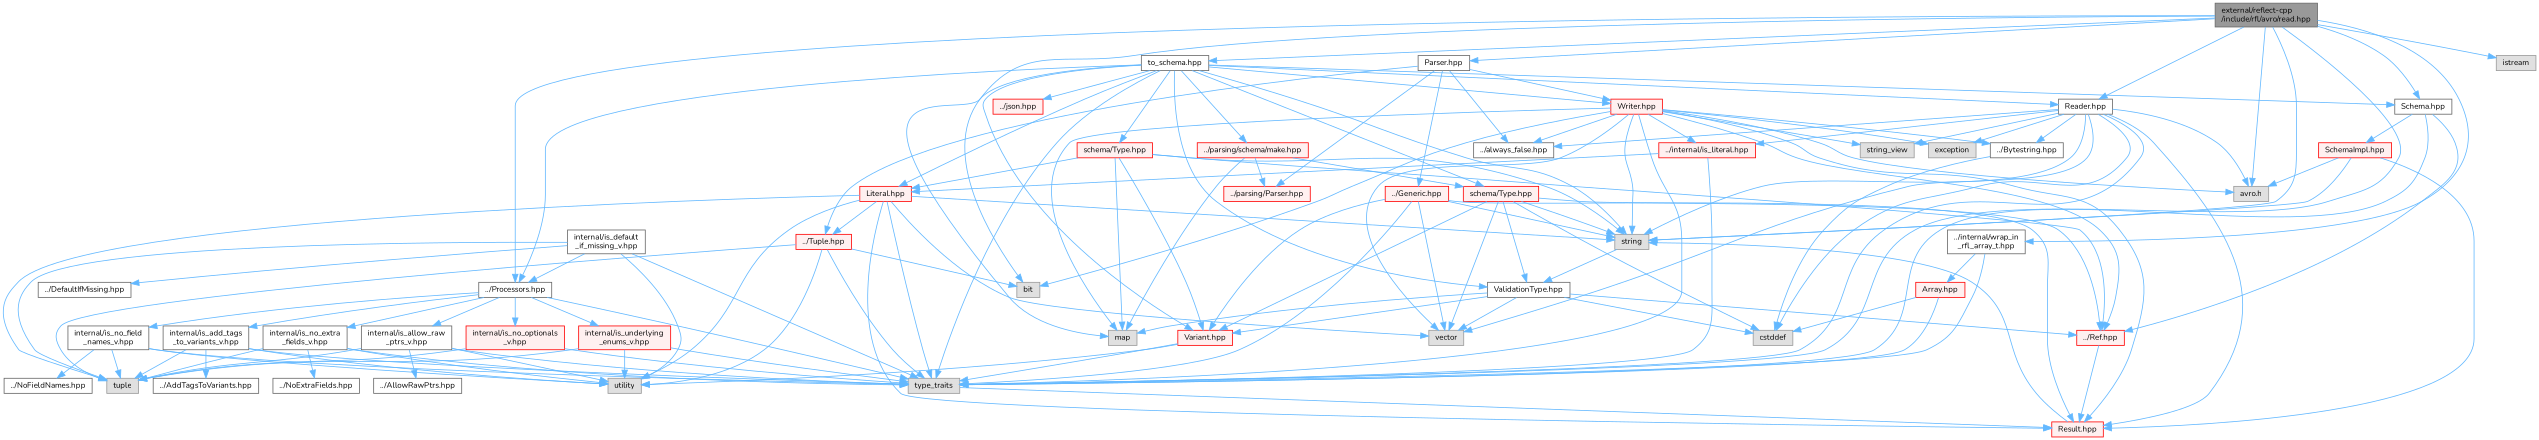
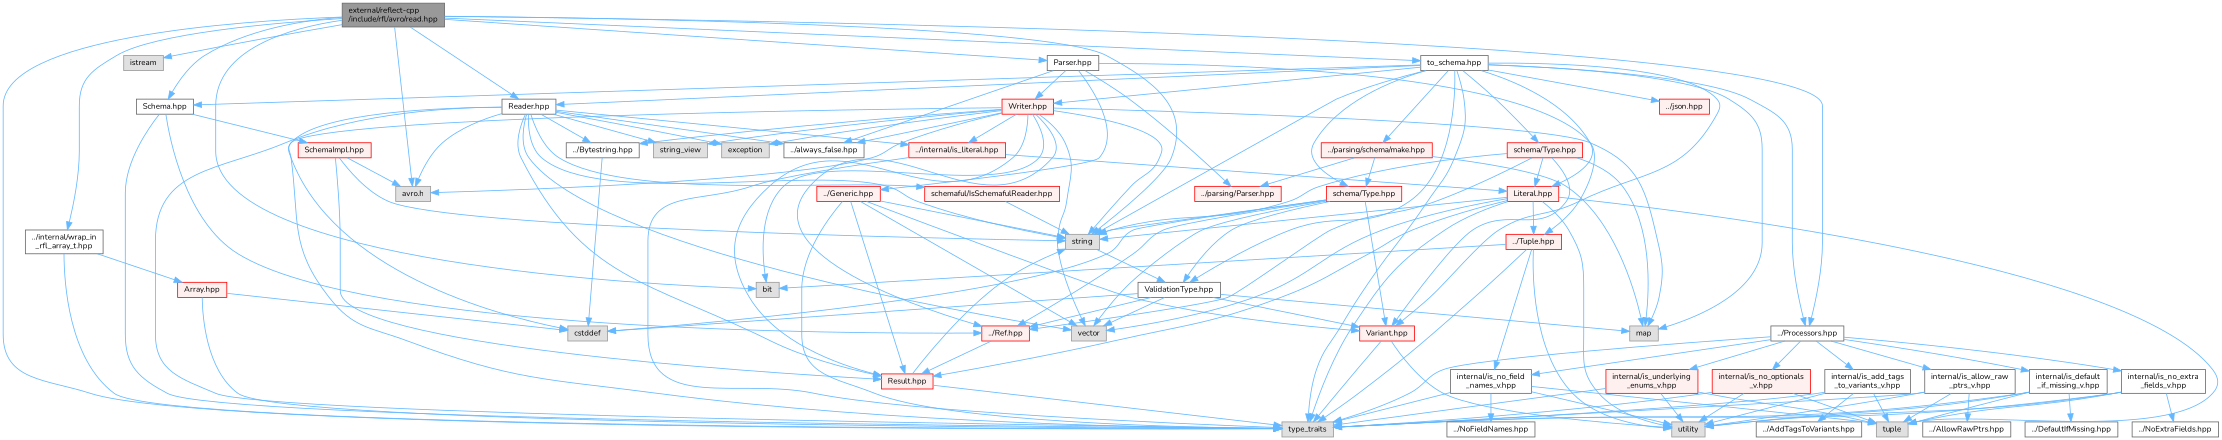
none -> (992, 194)
(555, 269) -> (1933, 353)
(390, 278) -> (1514, 306)
(1502, 407) -> (1103, 405)
none -> (1715, 411)
